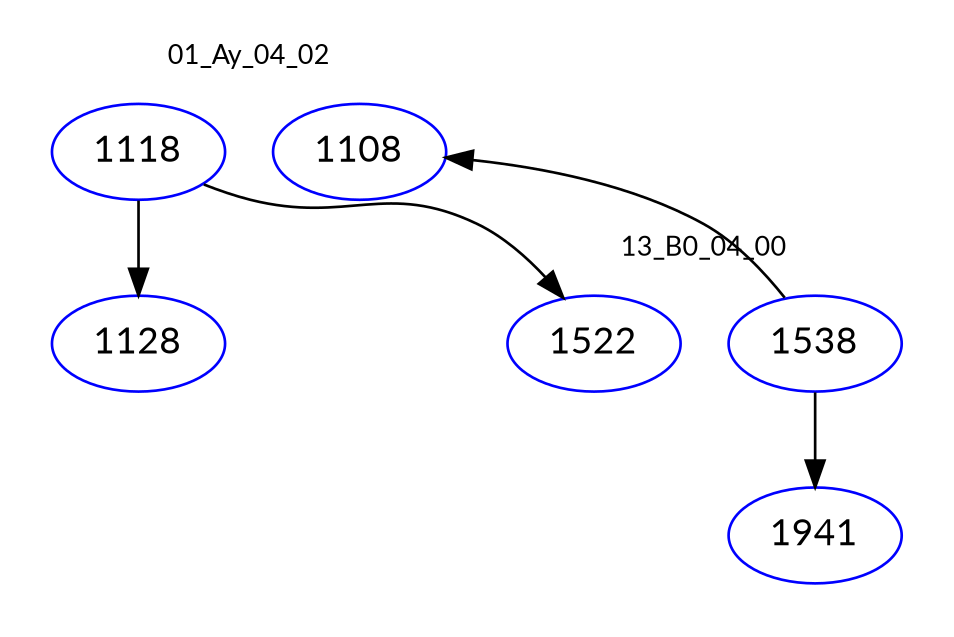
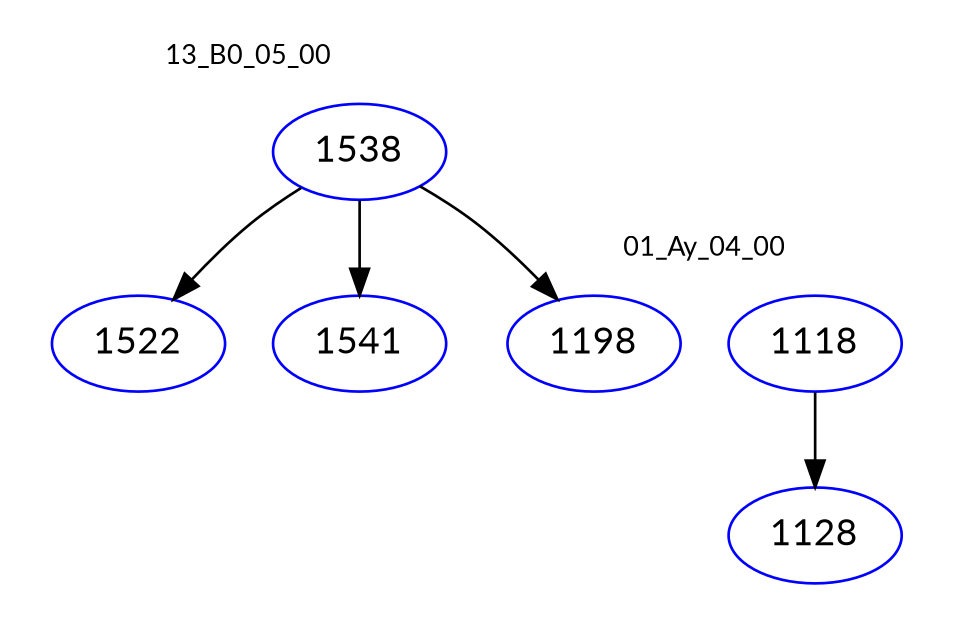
(249, 57) -> (705, 249)
(360, 152) -> (594, 344)
(384, 204) -> (243, 230)
(705, 249) -> (249, 57)
(815, 535) -> (360, 344)
